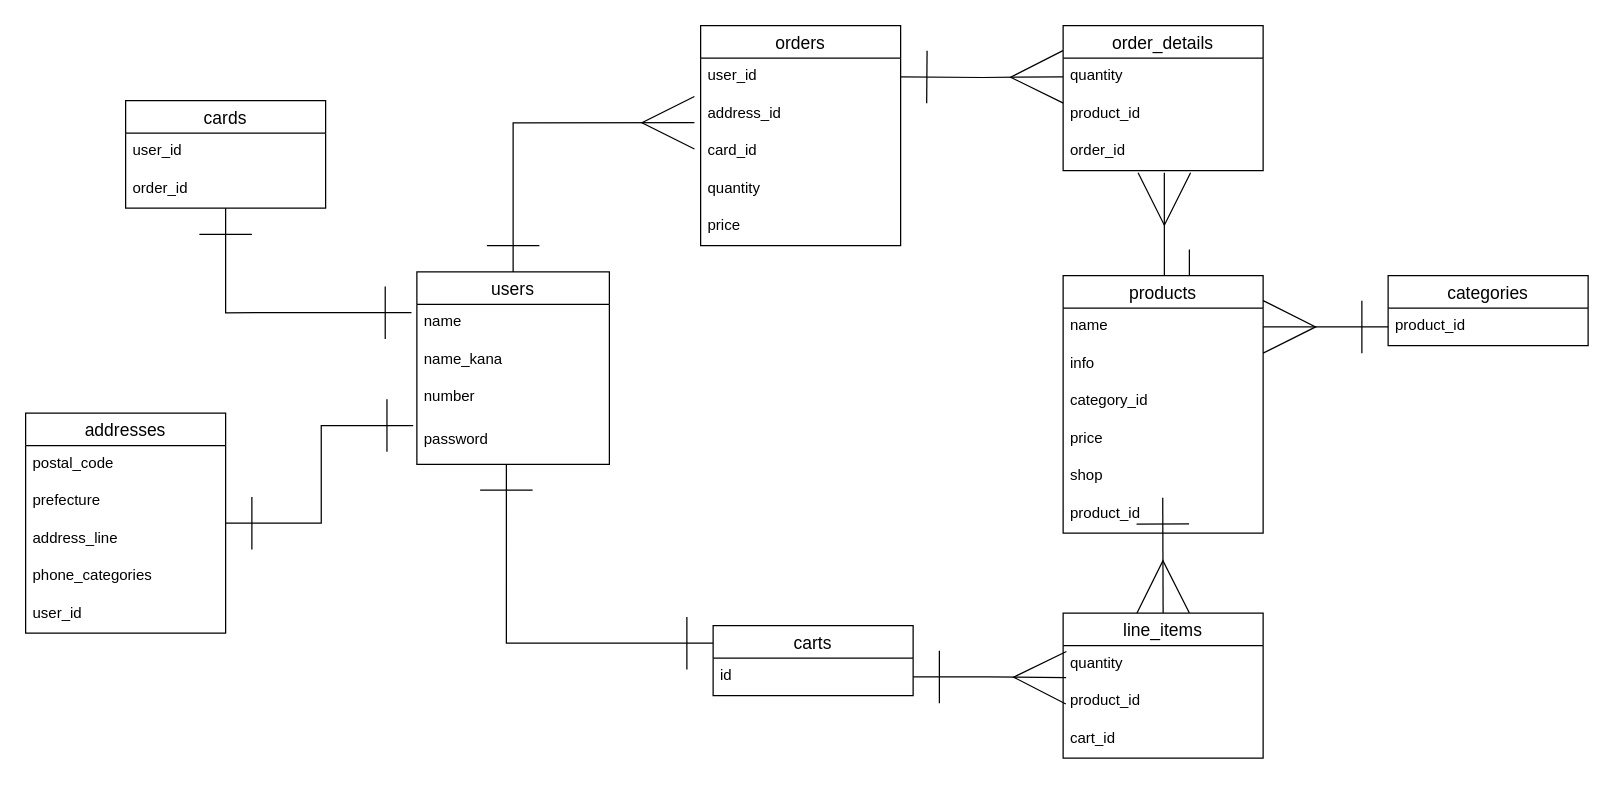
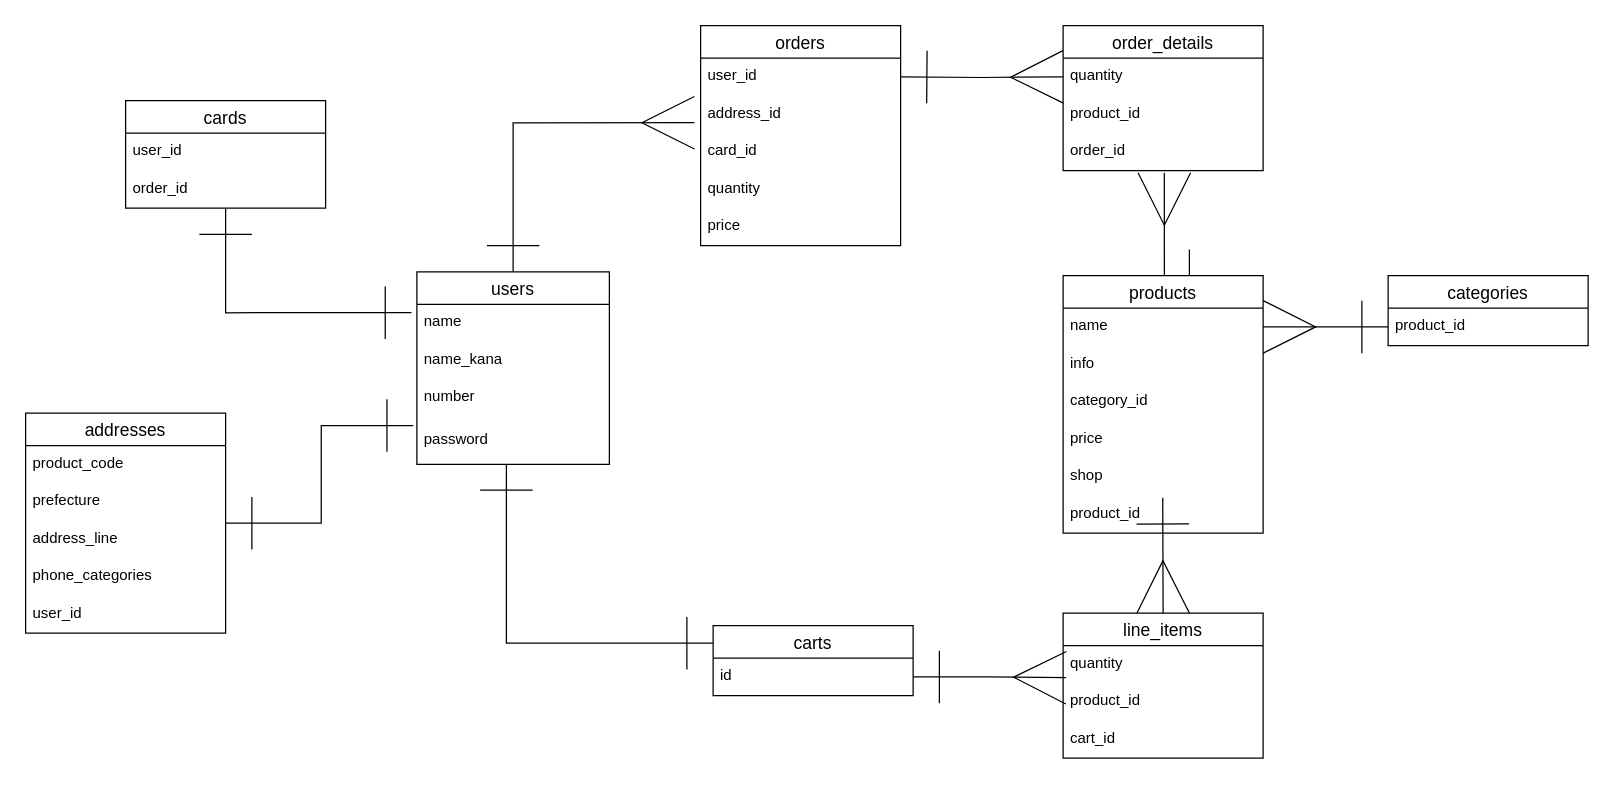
(77, 463) -> (83, 463)
